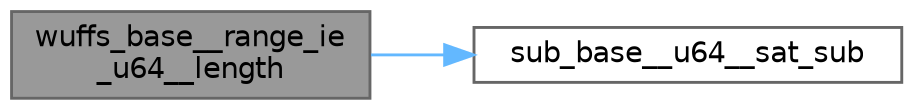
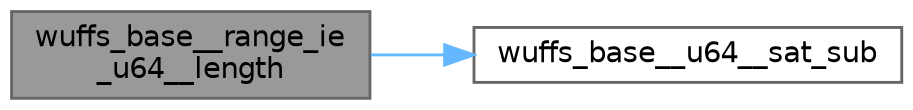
(688, 55) -> (688, 55)
